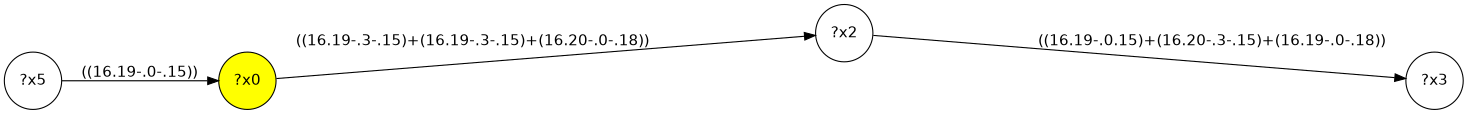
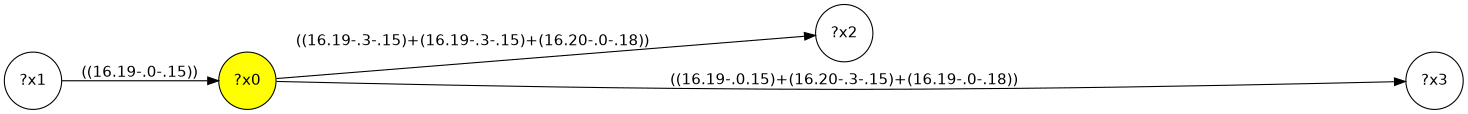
(1134, 57) -> (835, 89)
(33, 81) -> (33, 81)
